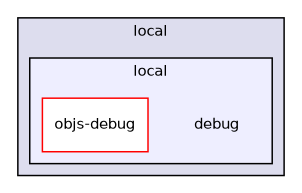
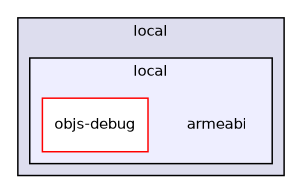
(217, 125) -> (217, 125)
